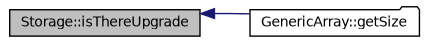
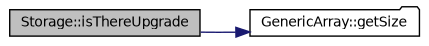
(232, 14) -> (218, 32)
